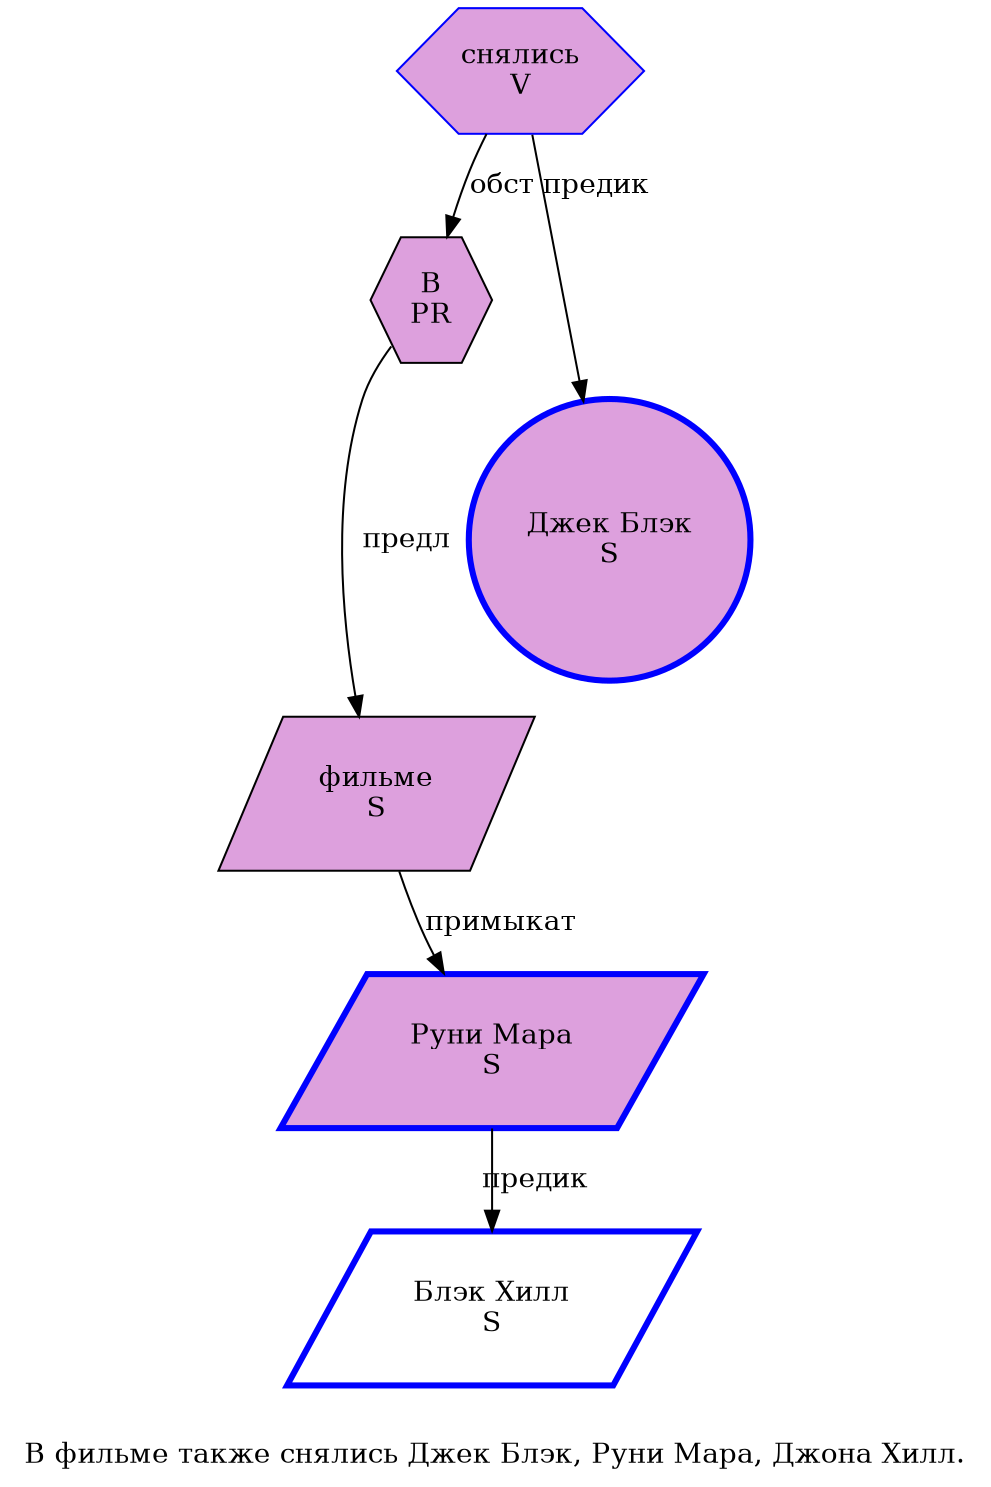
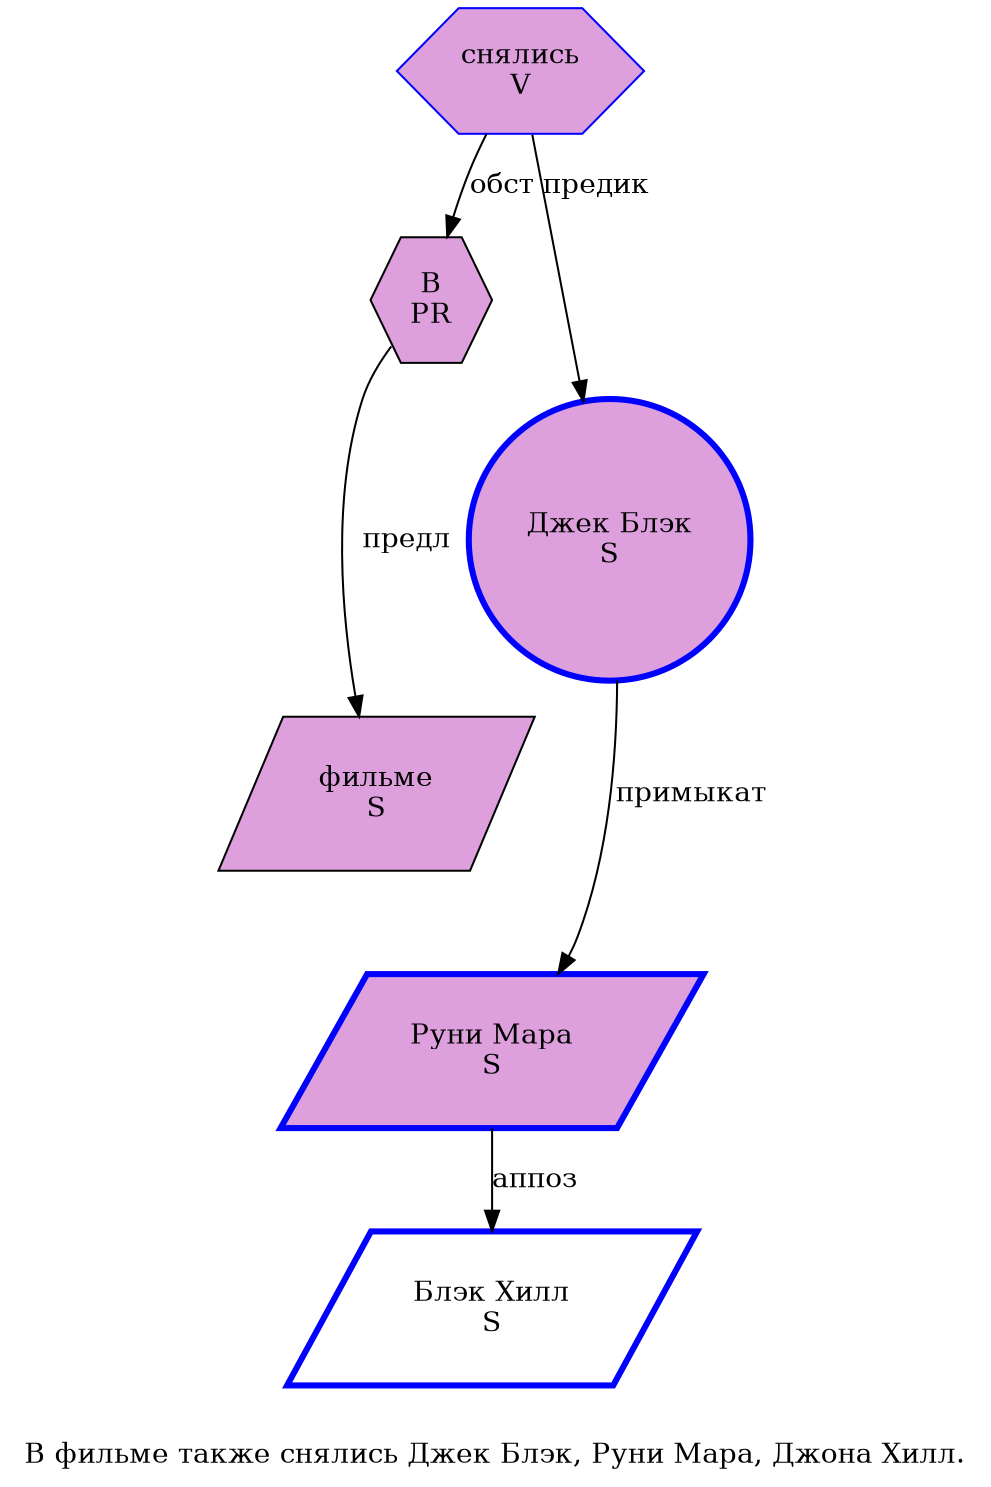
(415, 914) -> (607, 821)
(536, 1180) -> (536, 1180)
